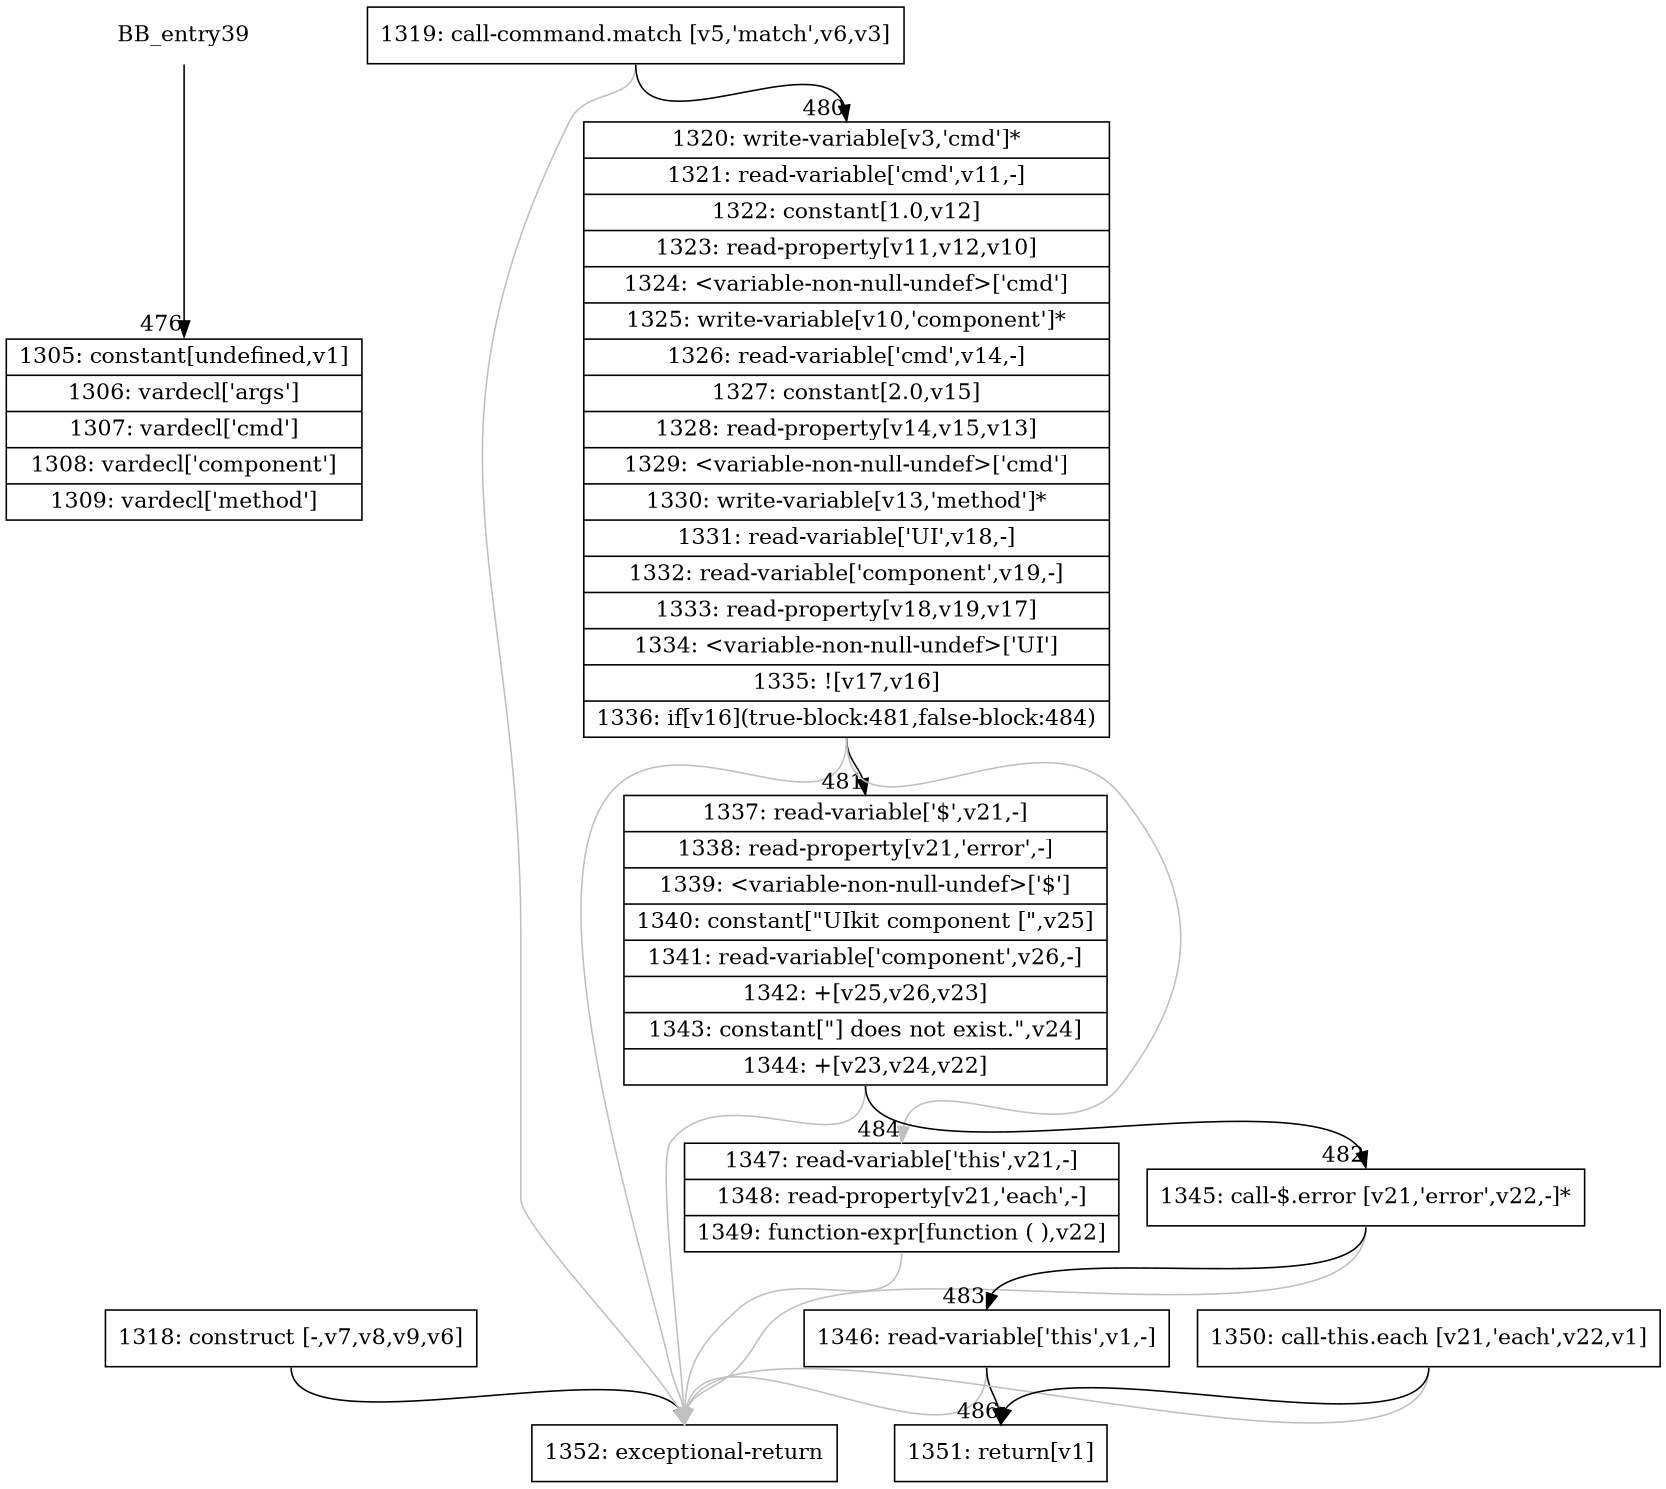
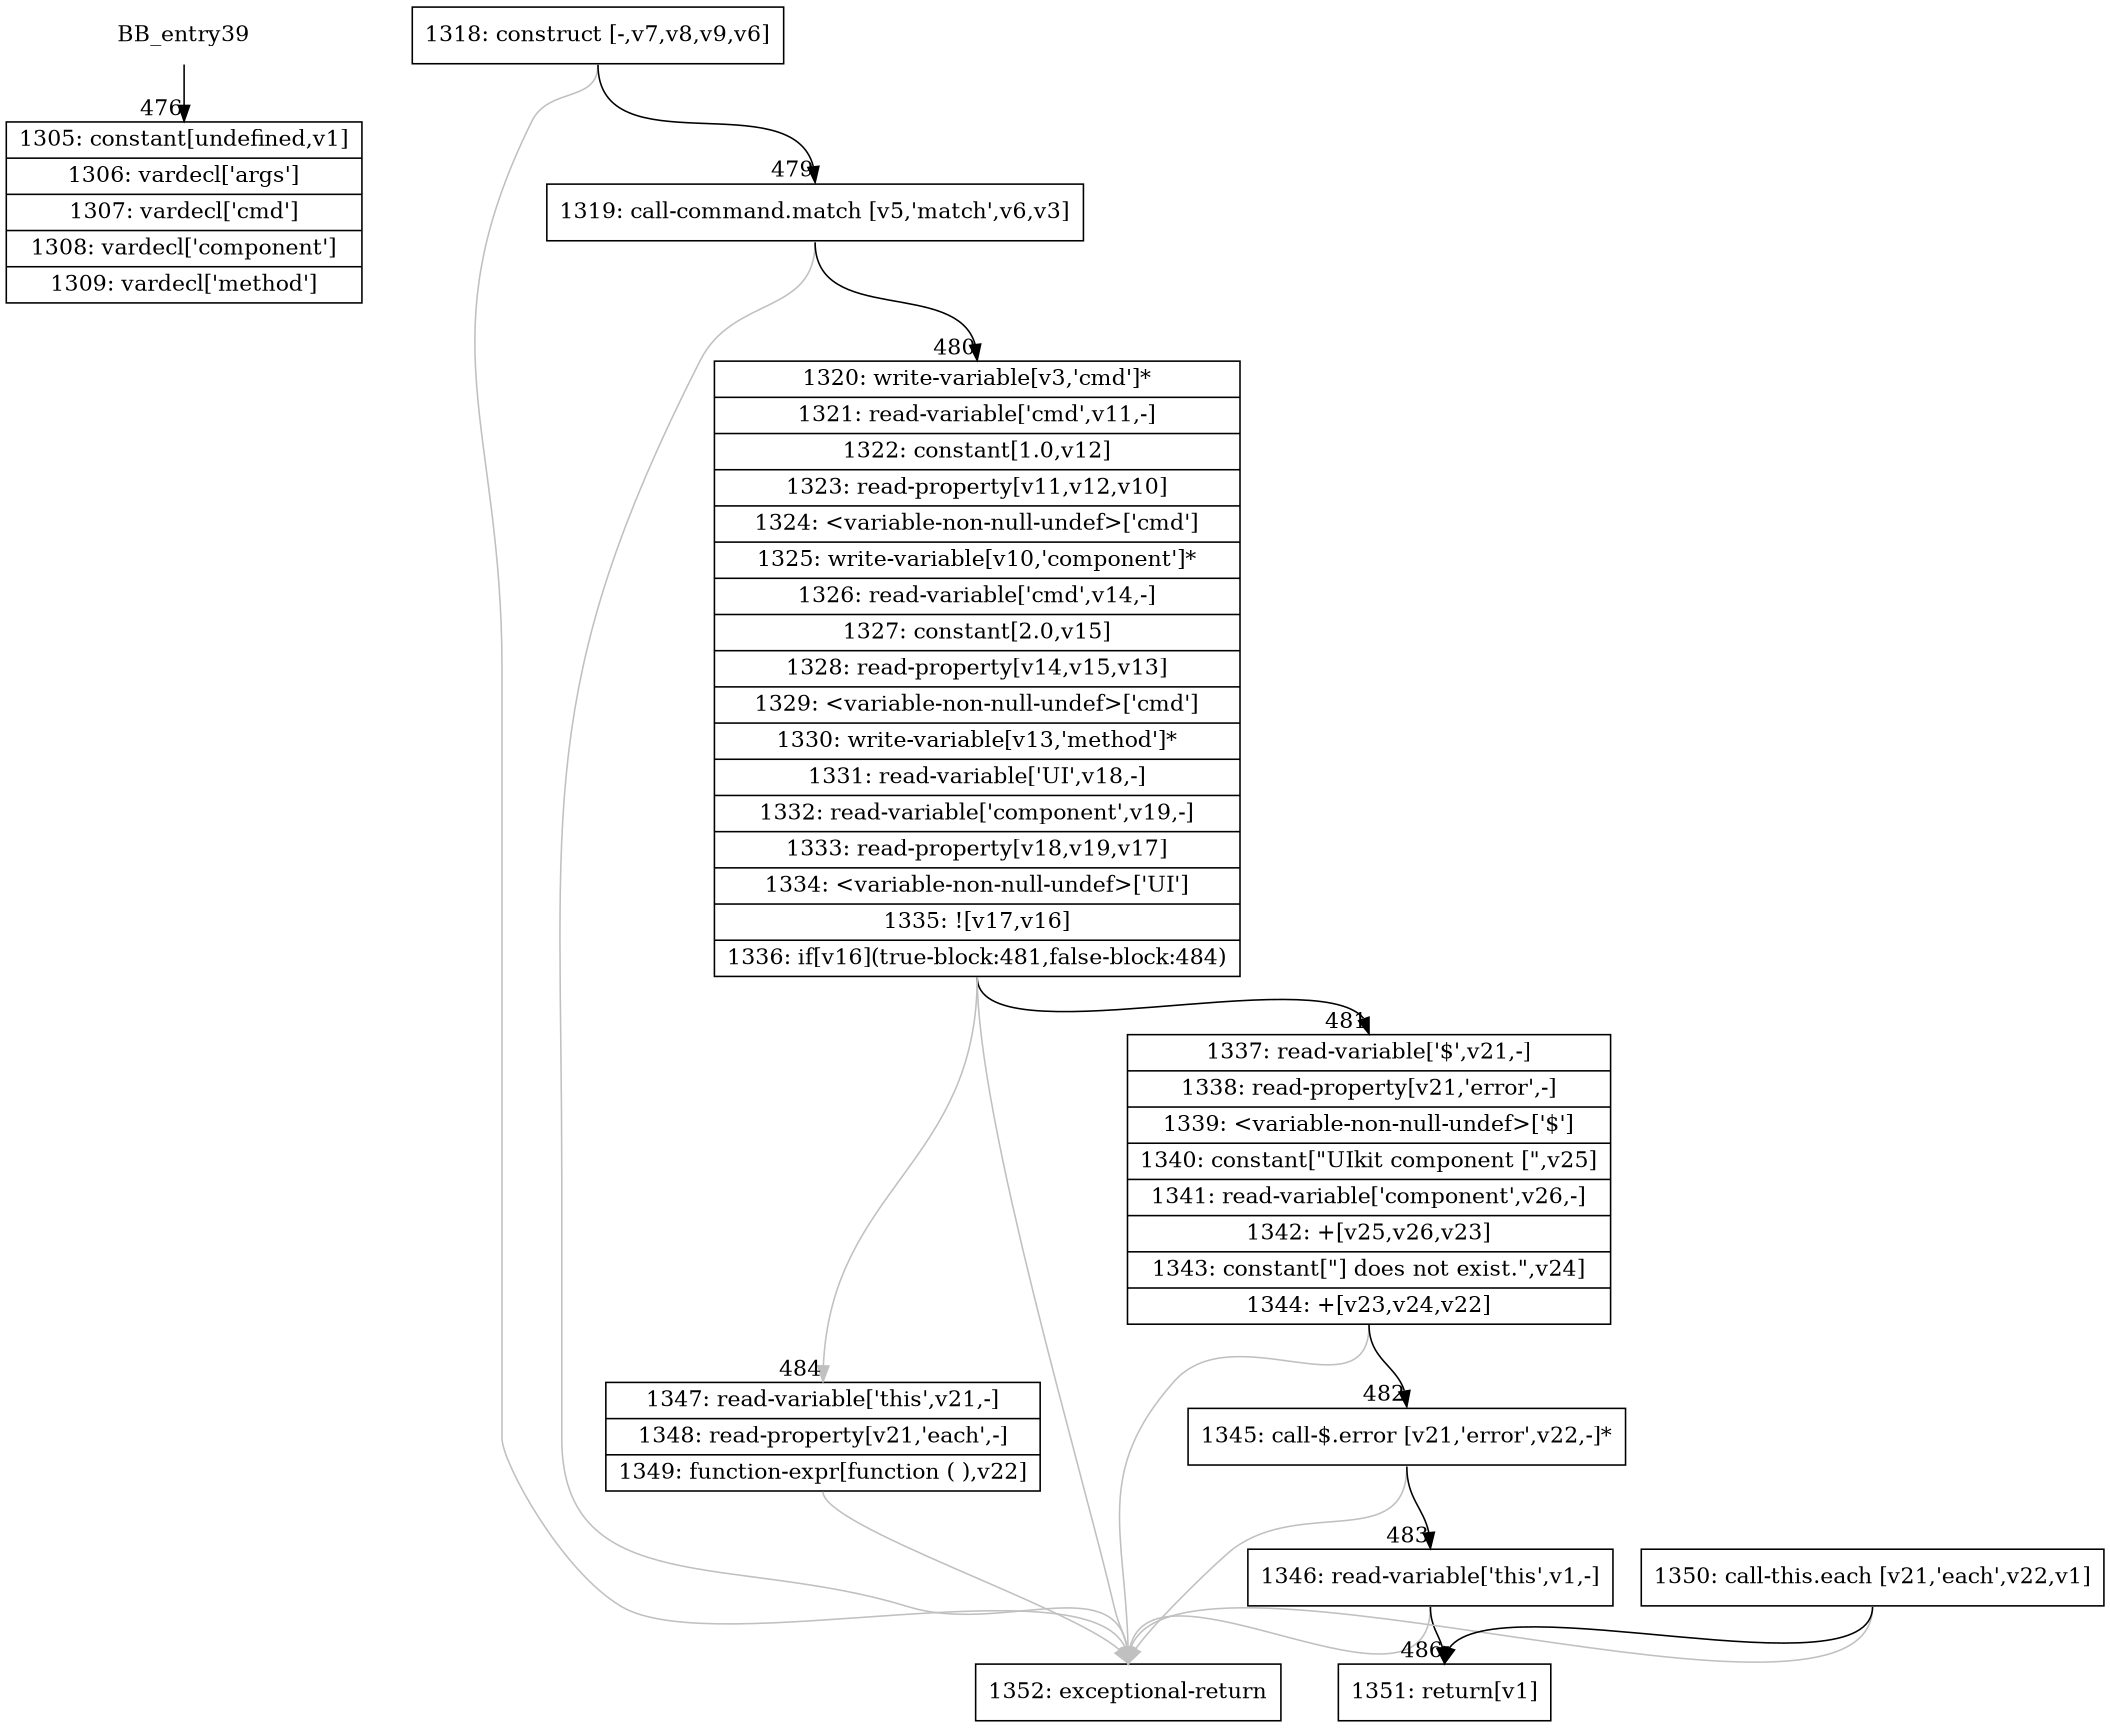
none -> (699, 123)
(480, 1396) -> (502, 1092)
